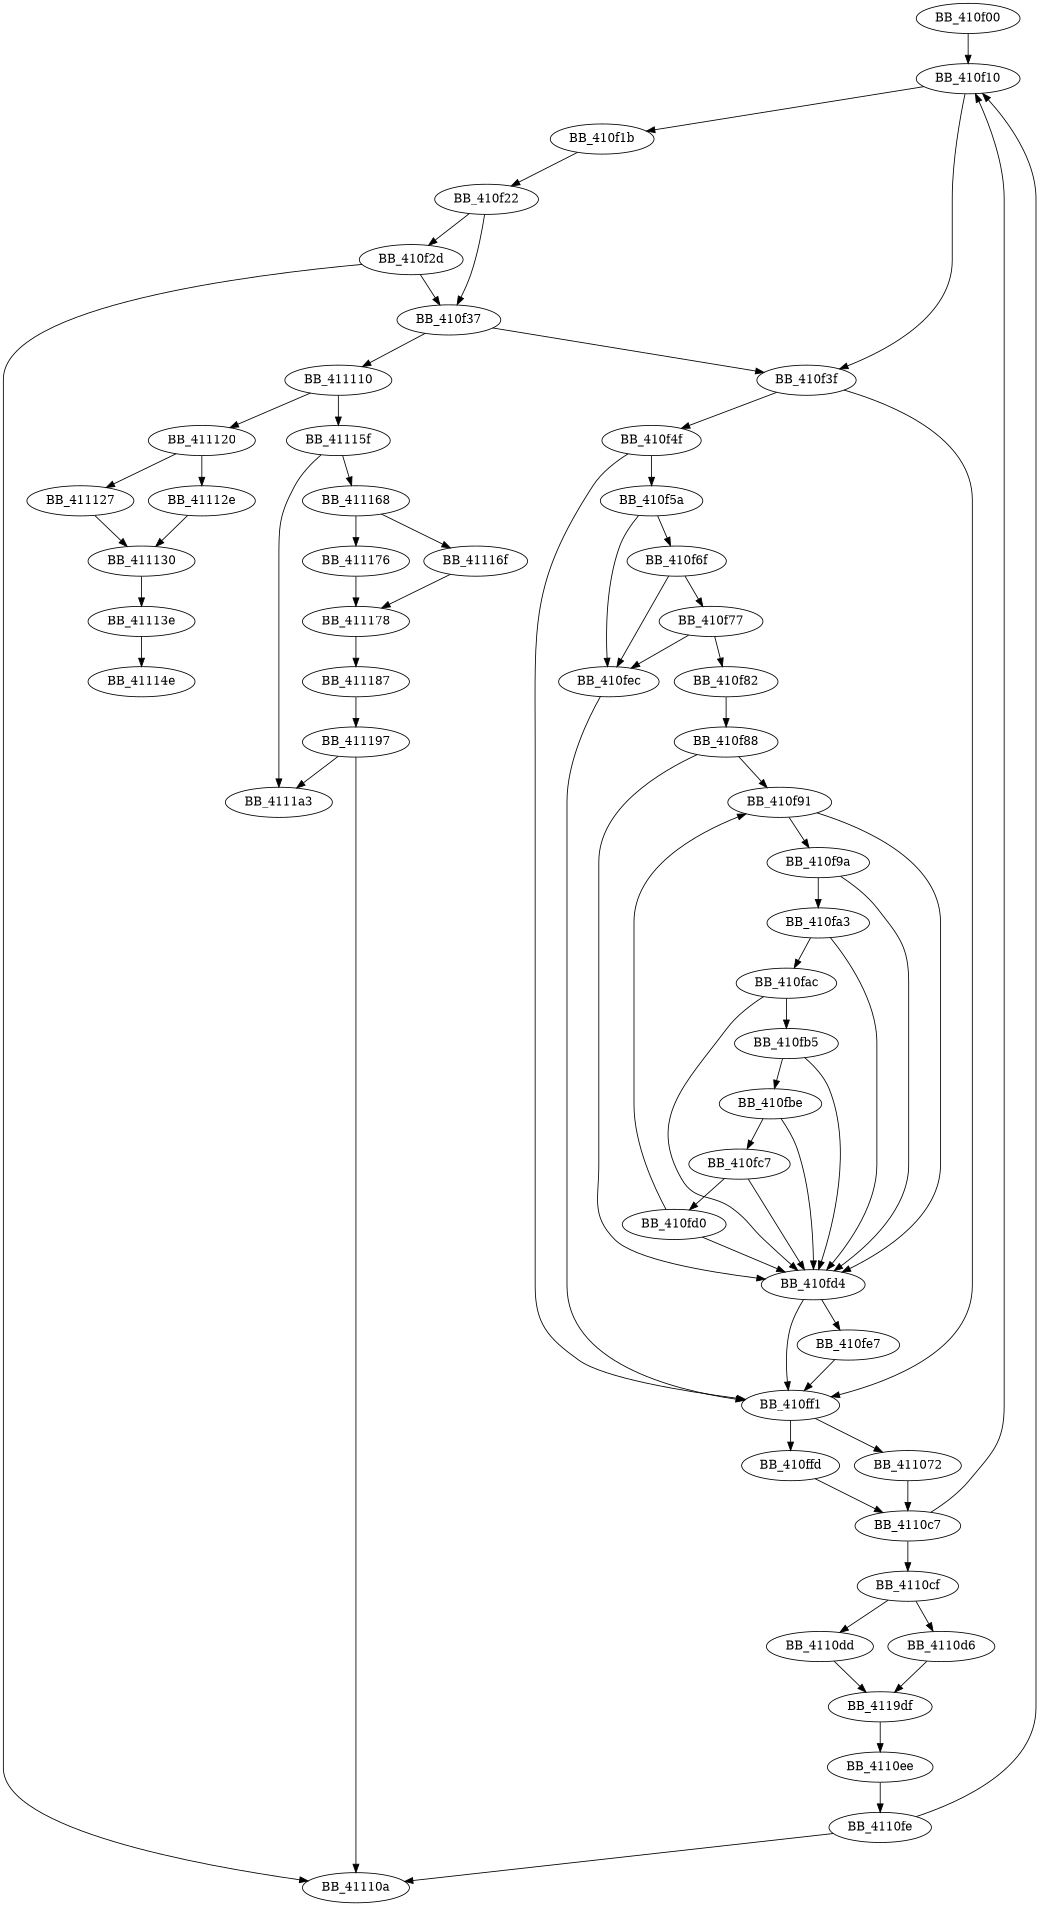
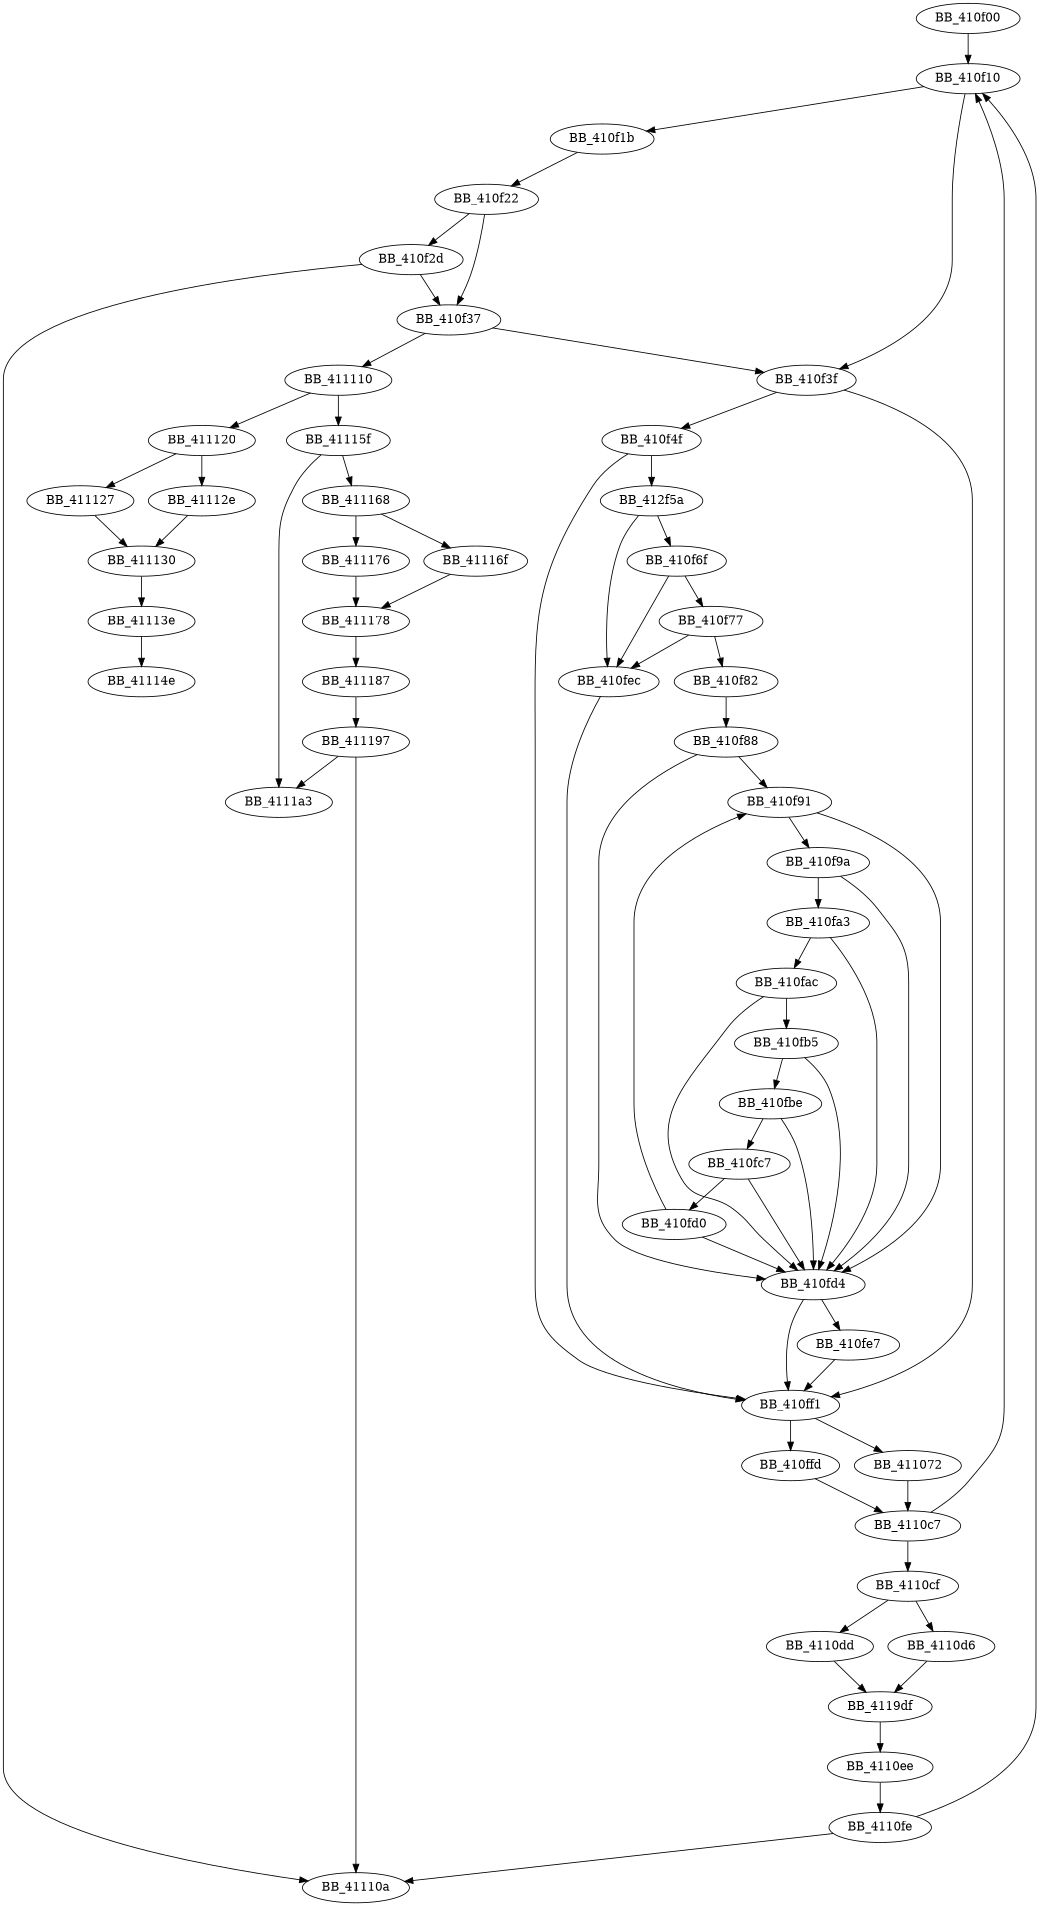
(652, 501) -> (652, 501)
